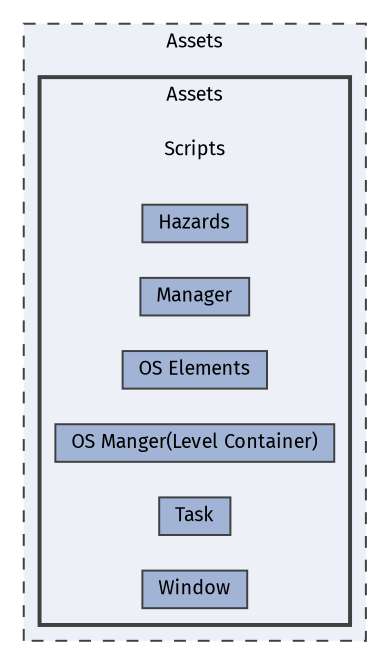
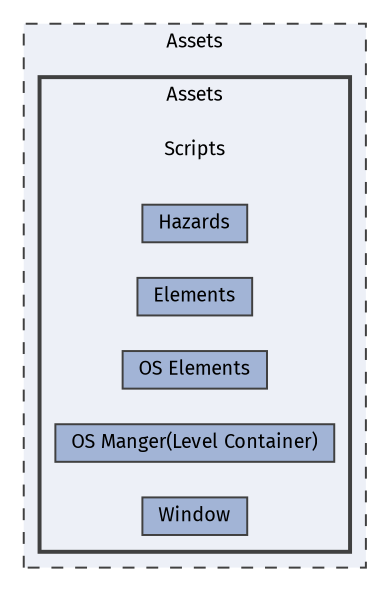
(195, 297) -> (195, 297)
(195, 516) -> none
